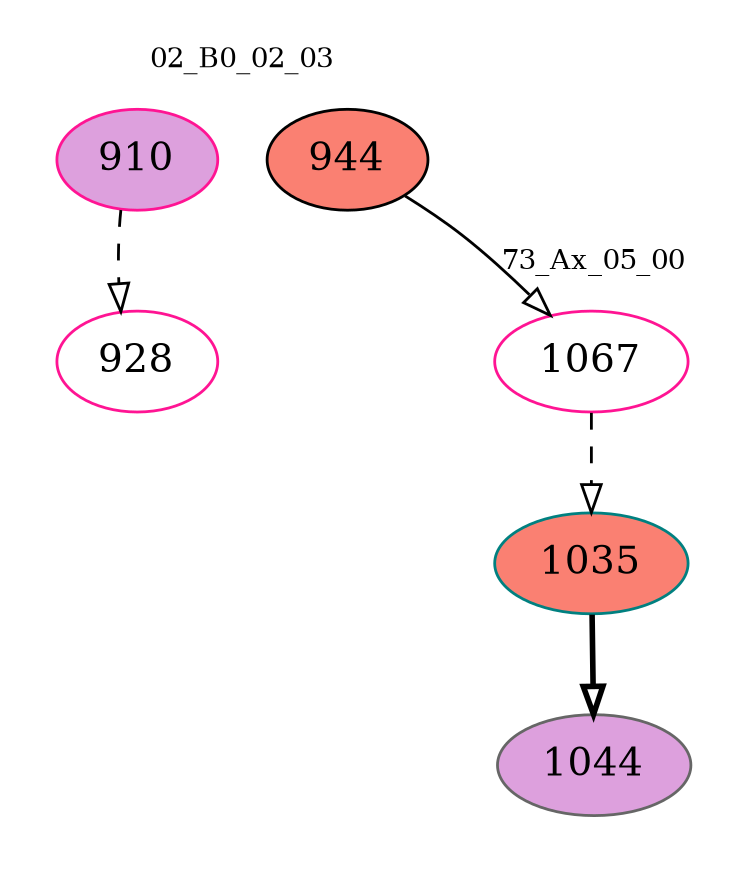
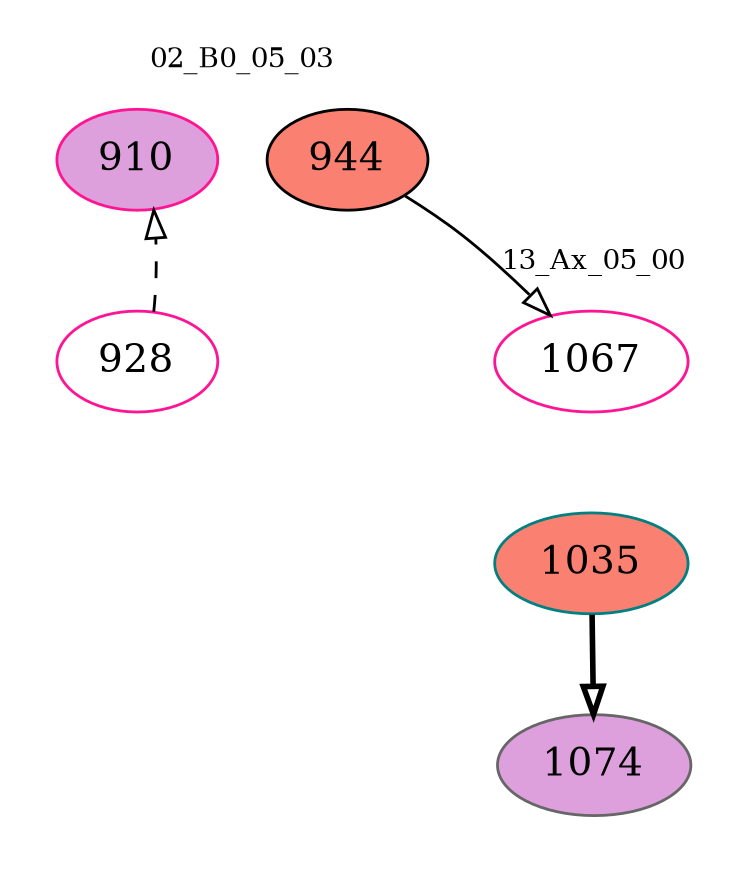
(242, 60) -> (242, 60)
(119, 247) -> (156, 275)
(594, 262) -> (594, 262)
(591, 449) -> none
(594, 765) -> (594, 765)
